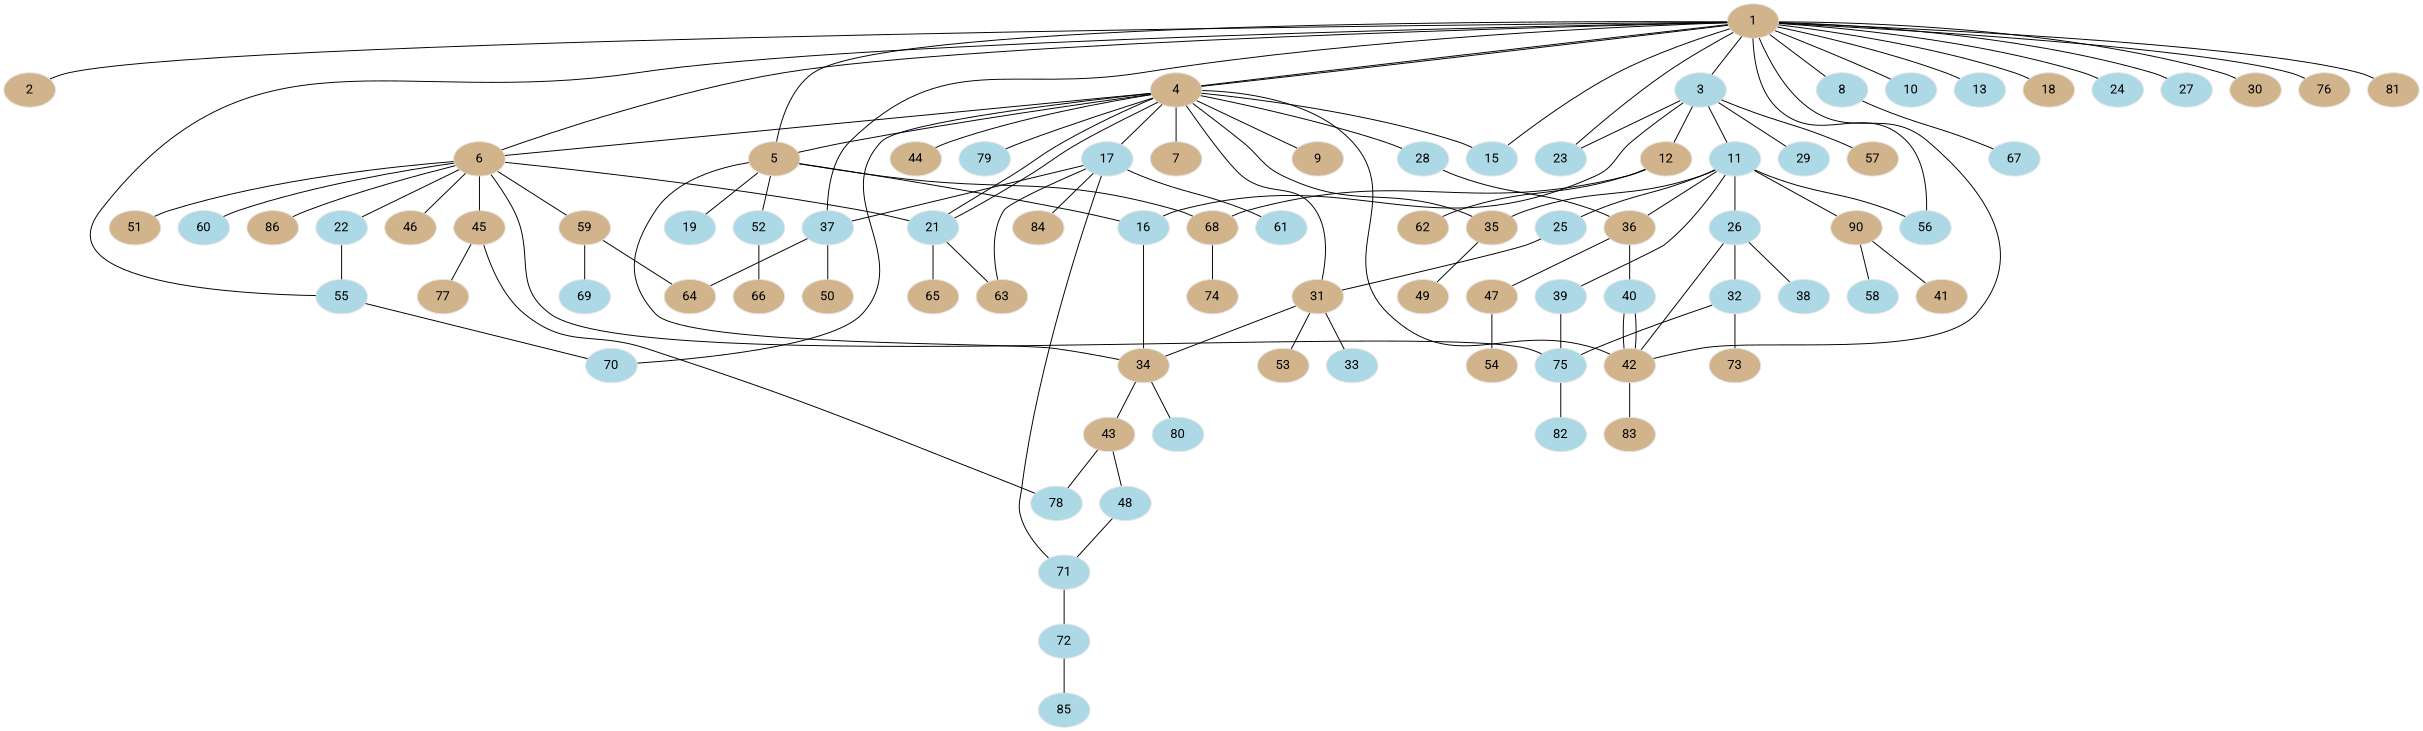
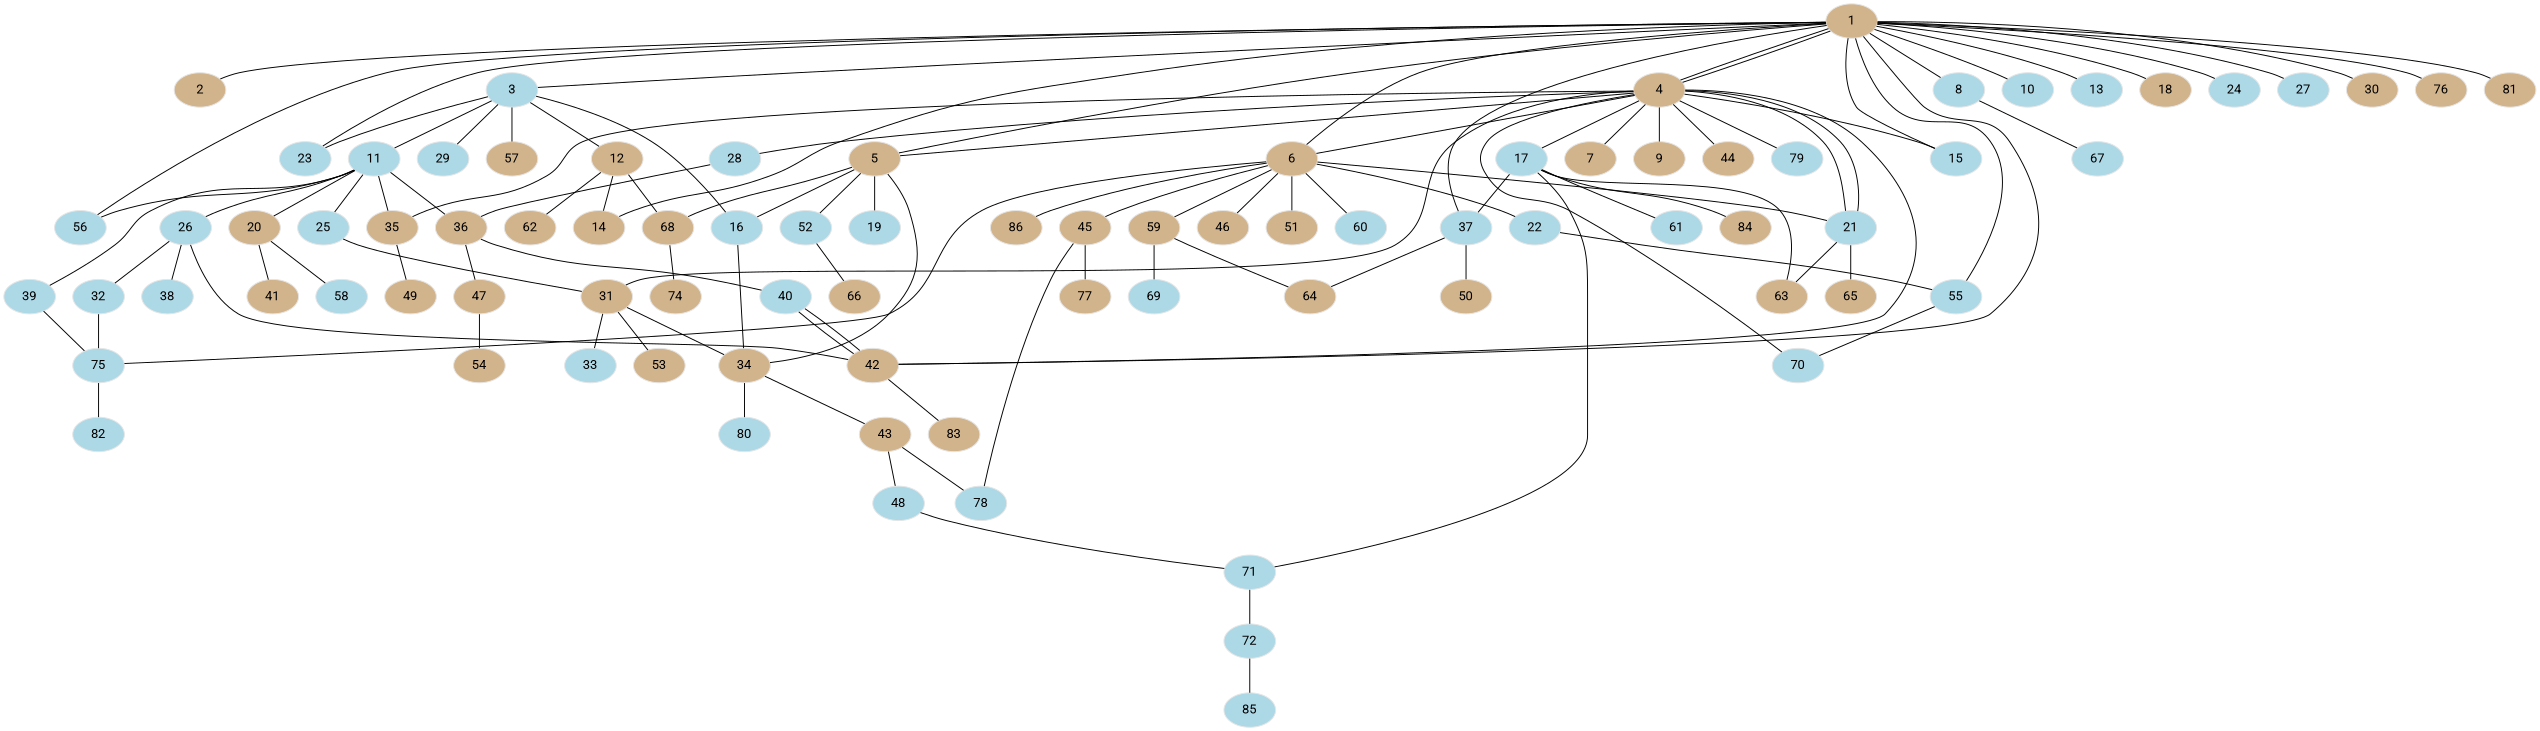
none -> (599, 228)
(1856, 228) -> (255, 228)
(1735, 366) -> none
